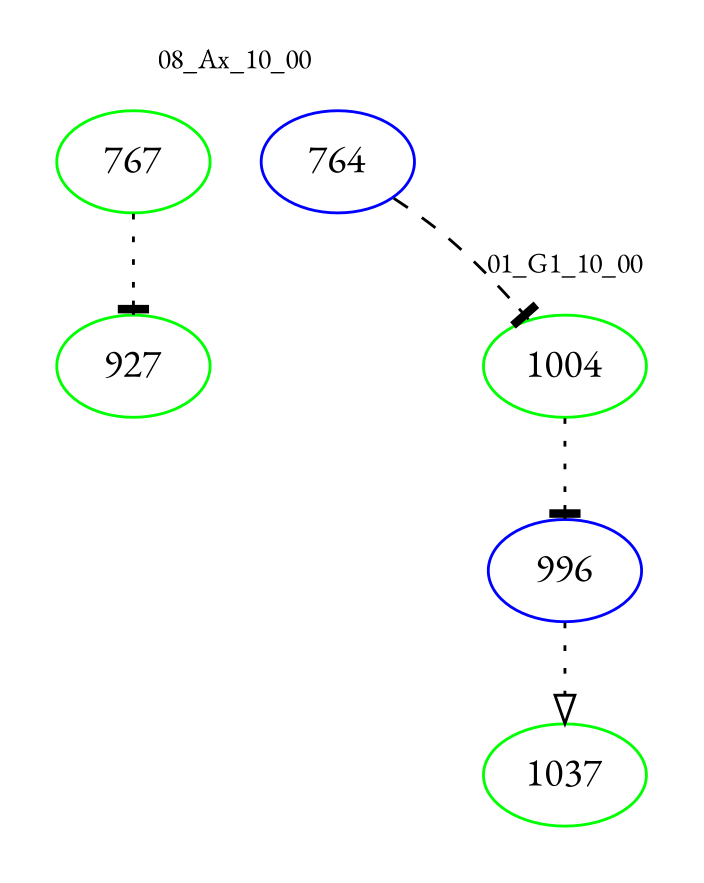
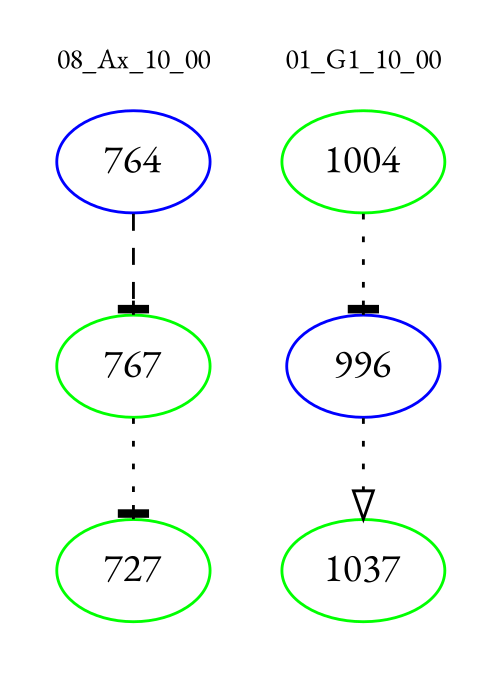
(478, 266) -> (133, 257)
(133, 366) -> (133, 571)
